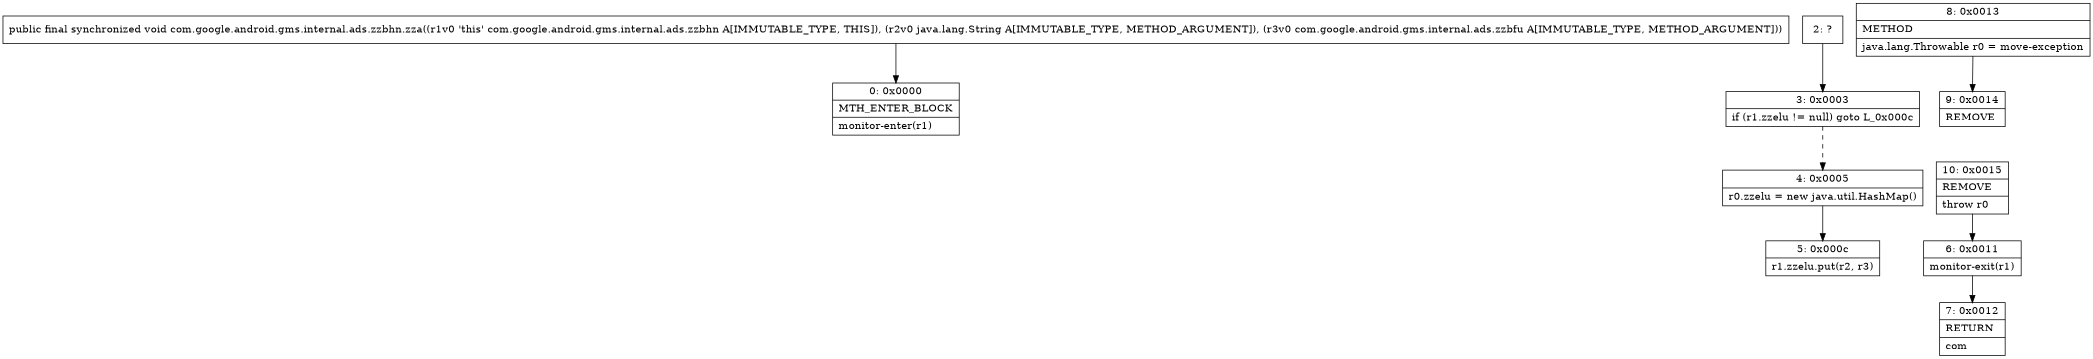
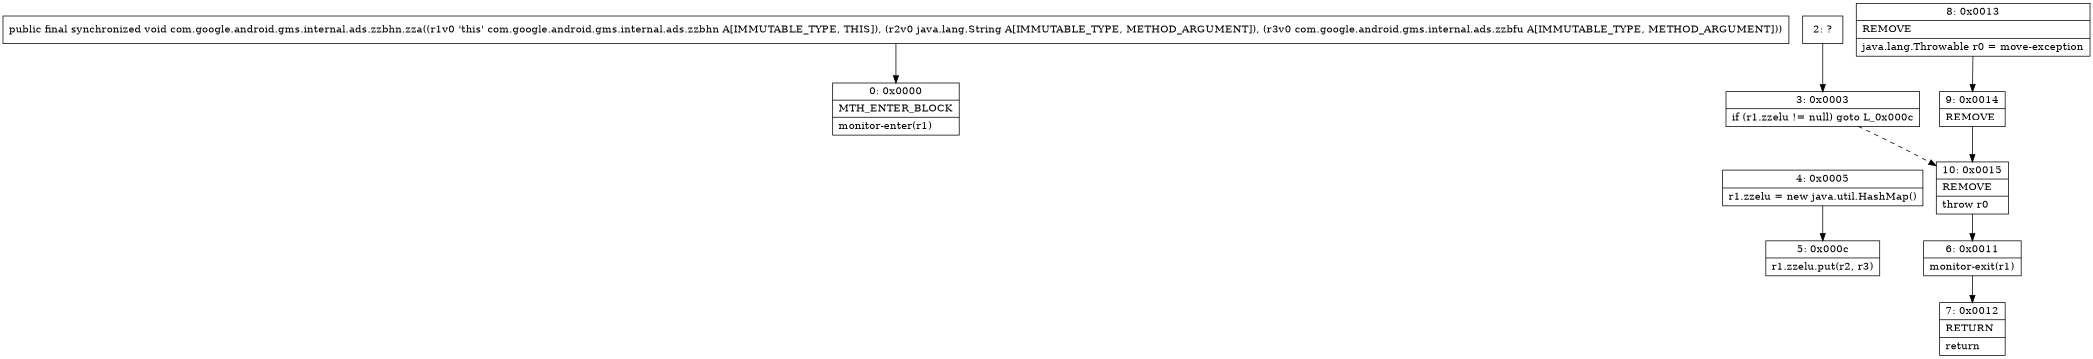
(1888, 29) -> (1887, 29)
none -> (1972, 140)
(1823, 145) -> (1894, 144)
(1823, 197) -> (1823, 197)
(1957, 346) -> (1963, 346)
